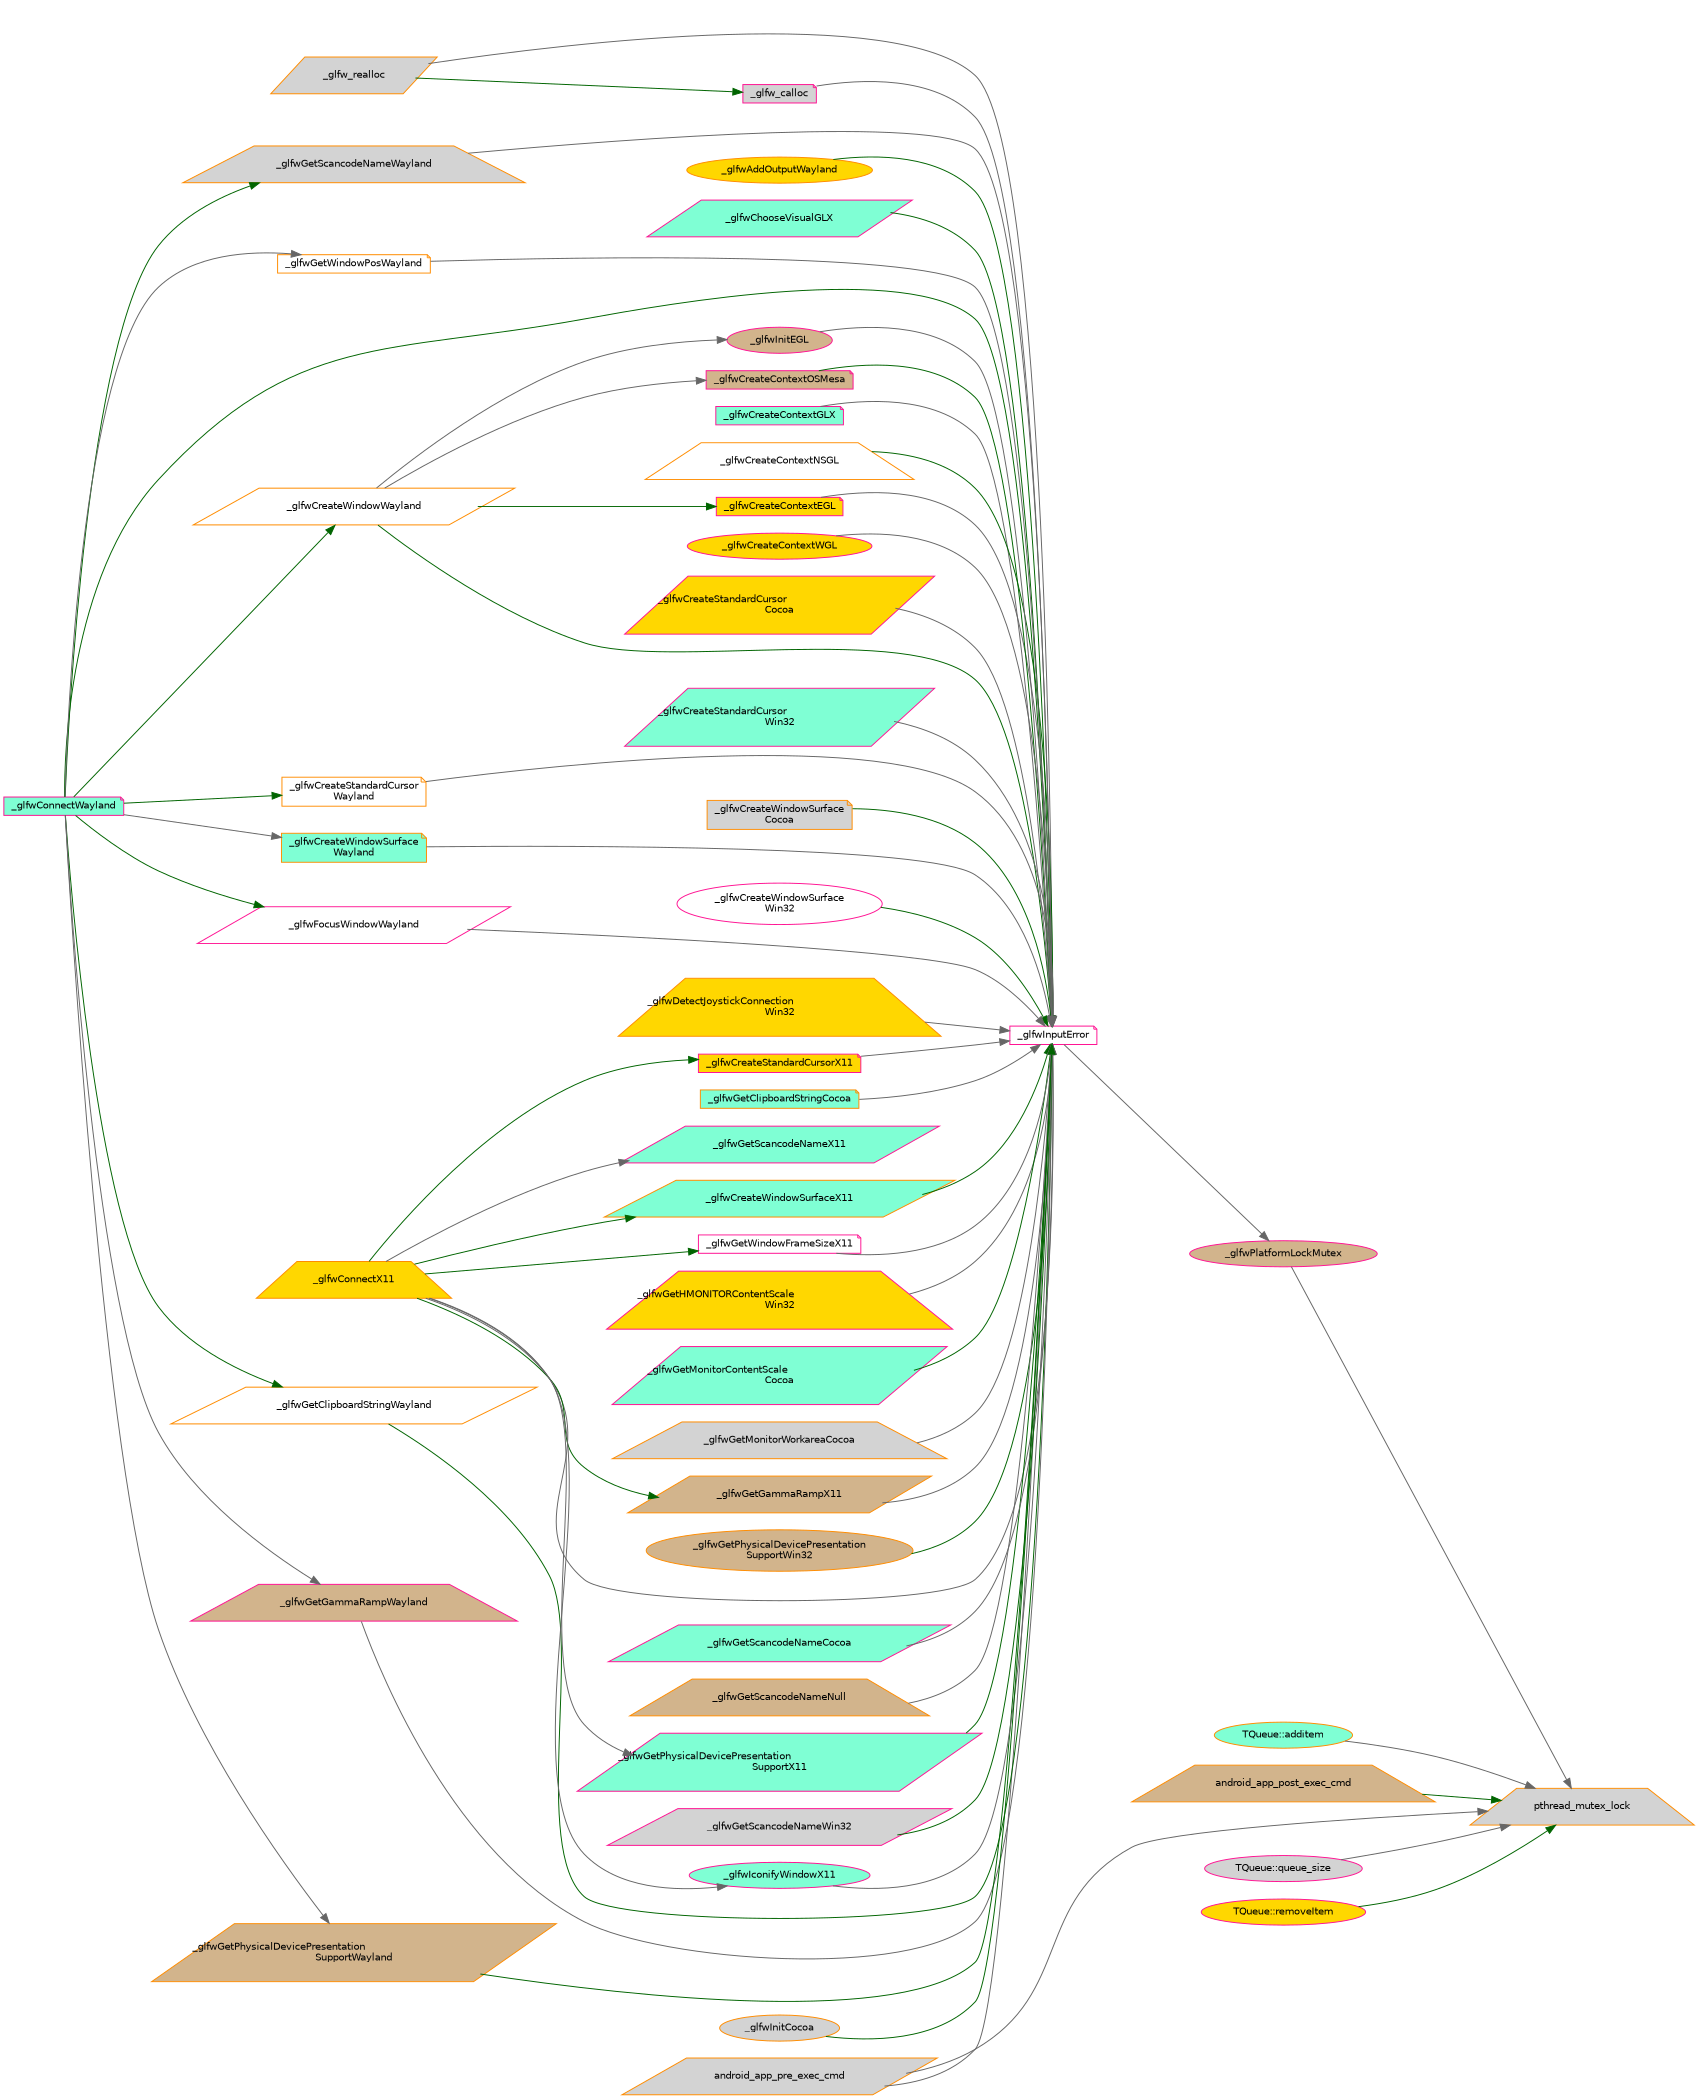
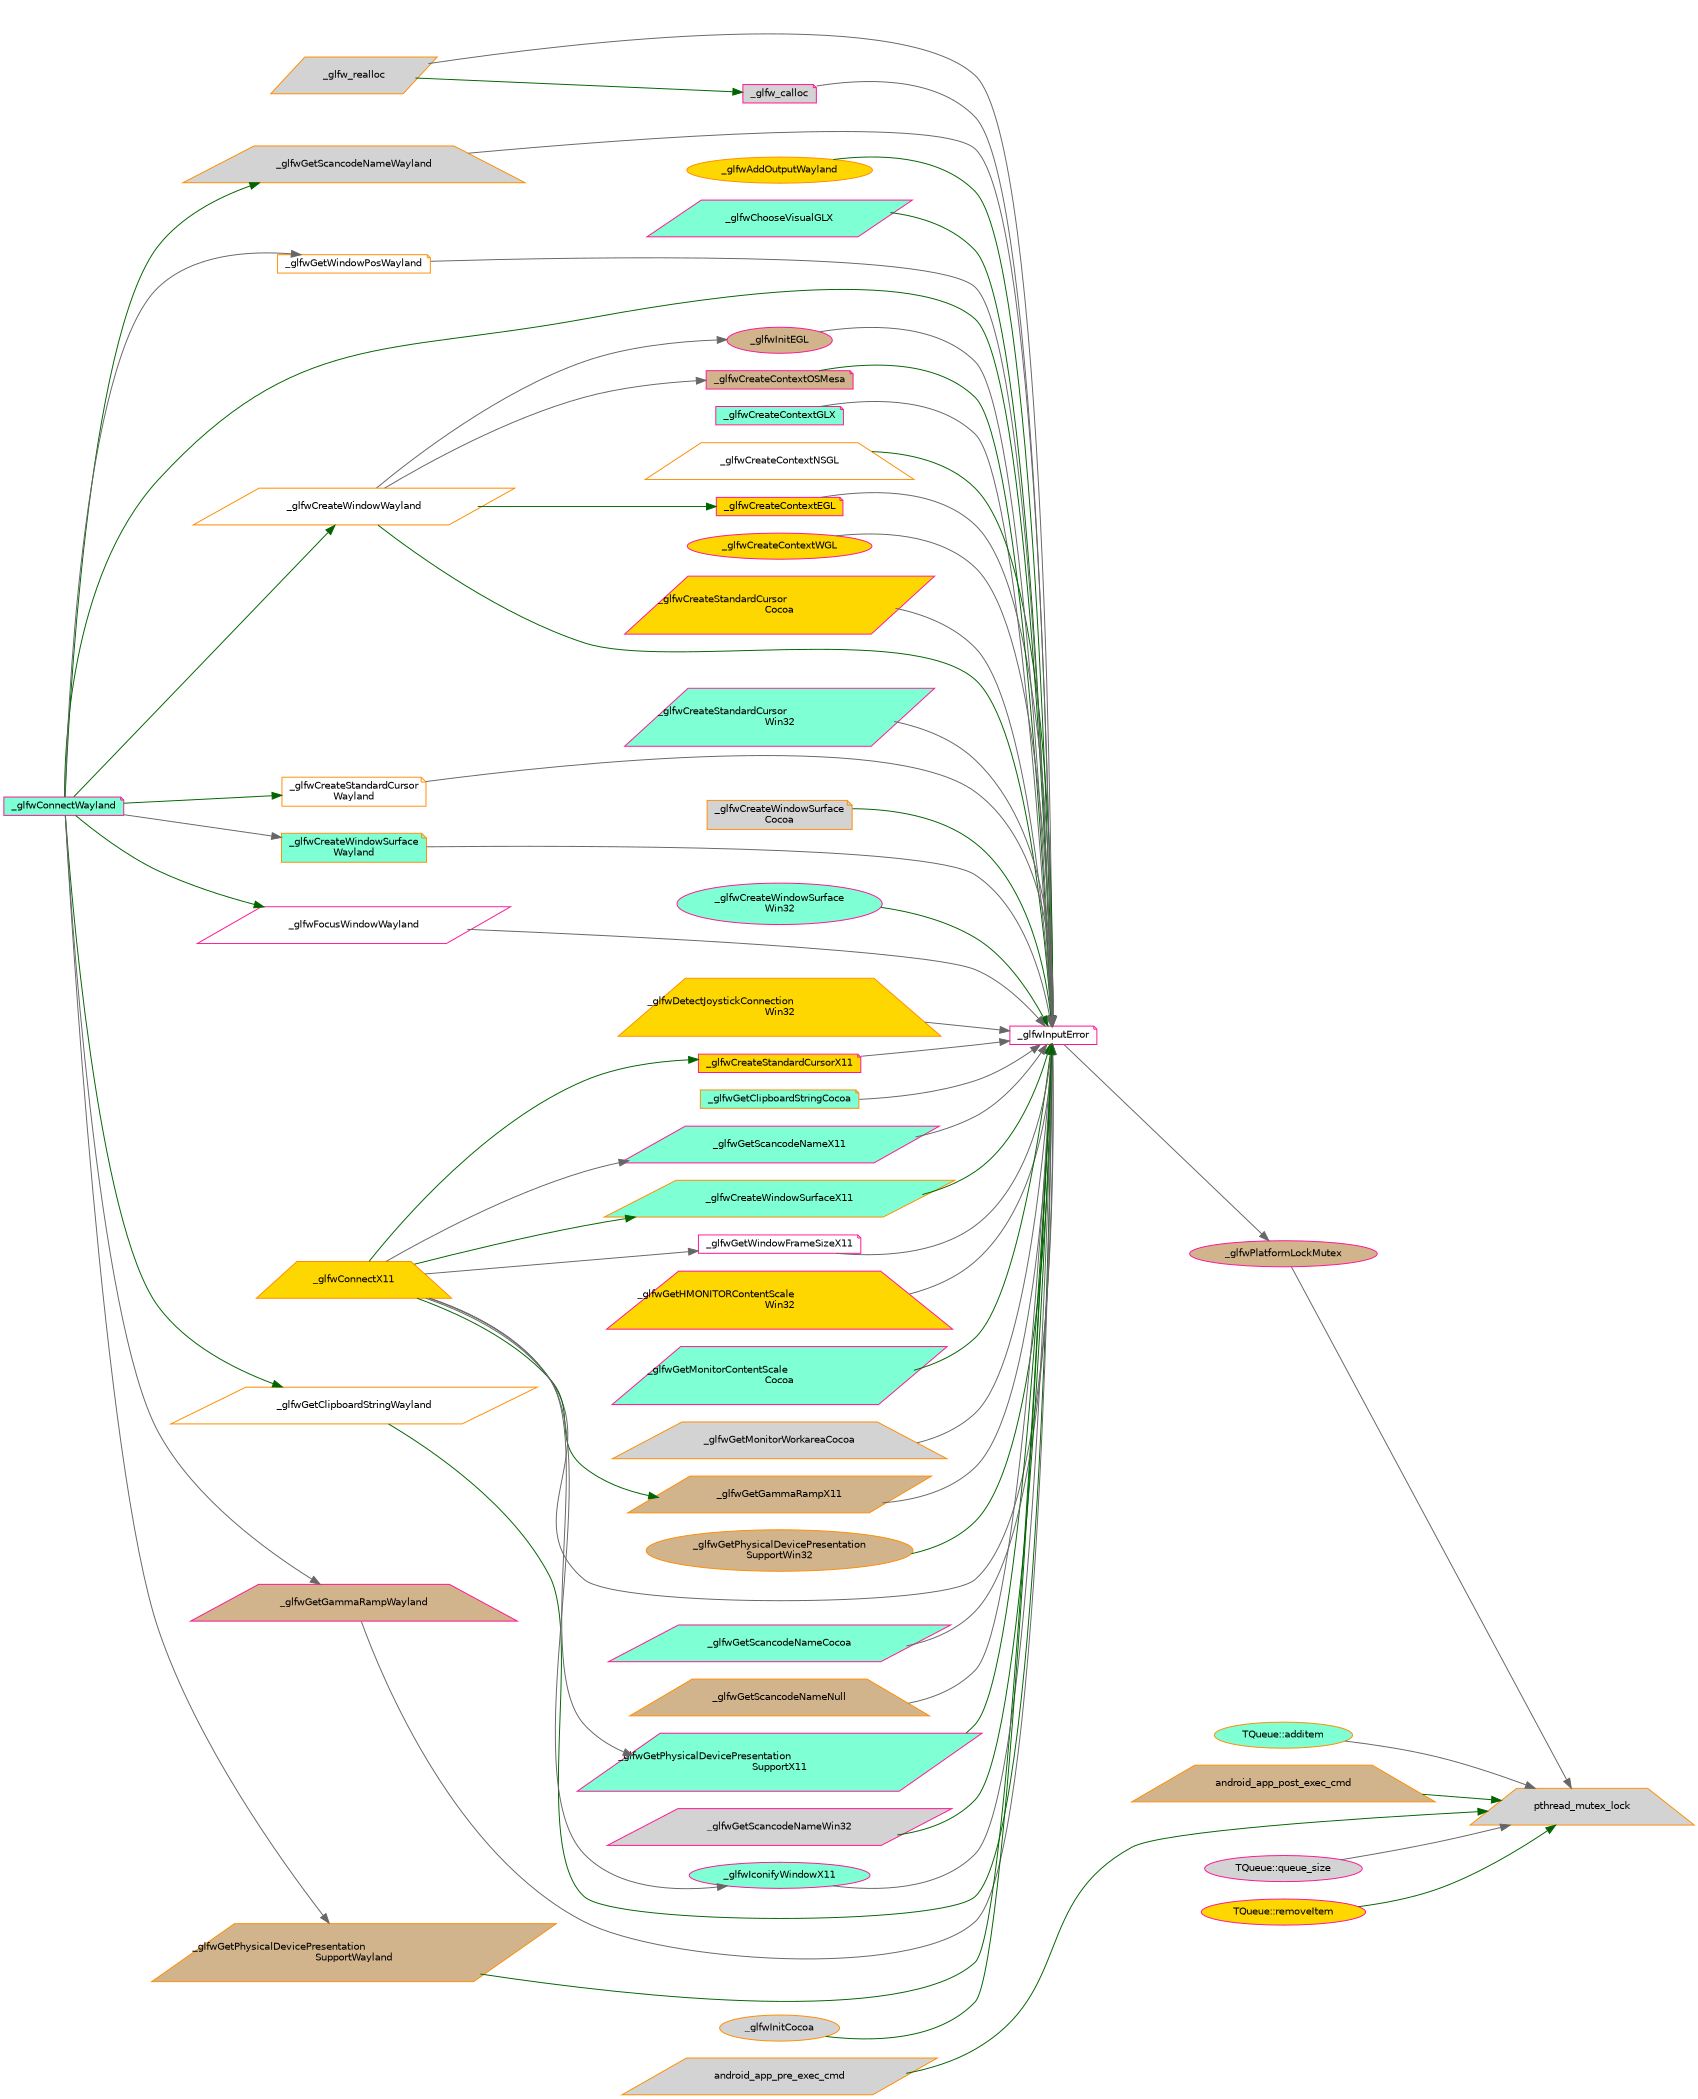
(780, 904) -> (780, 904)
(557, 1263) -> (557, 1263)
(1024, 1603) -> (988, 1109)
(1138, 1845) -> (1138, 1845)
